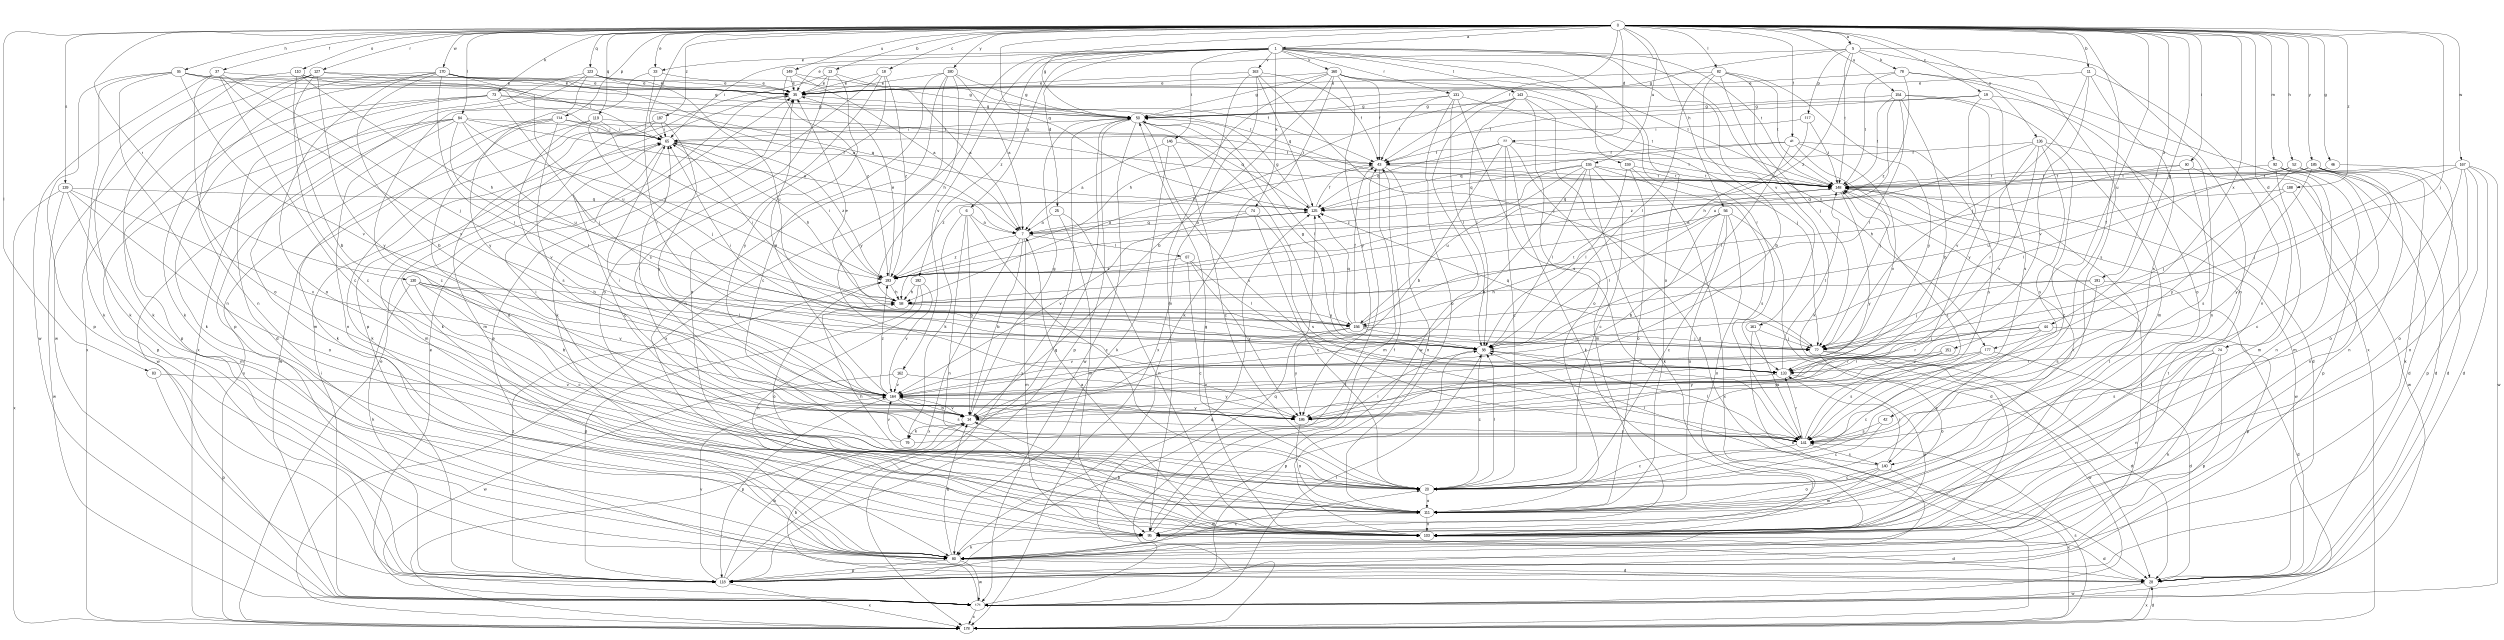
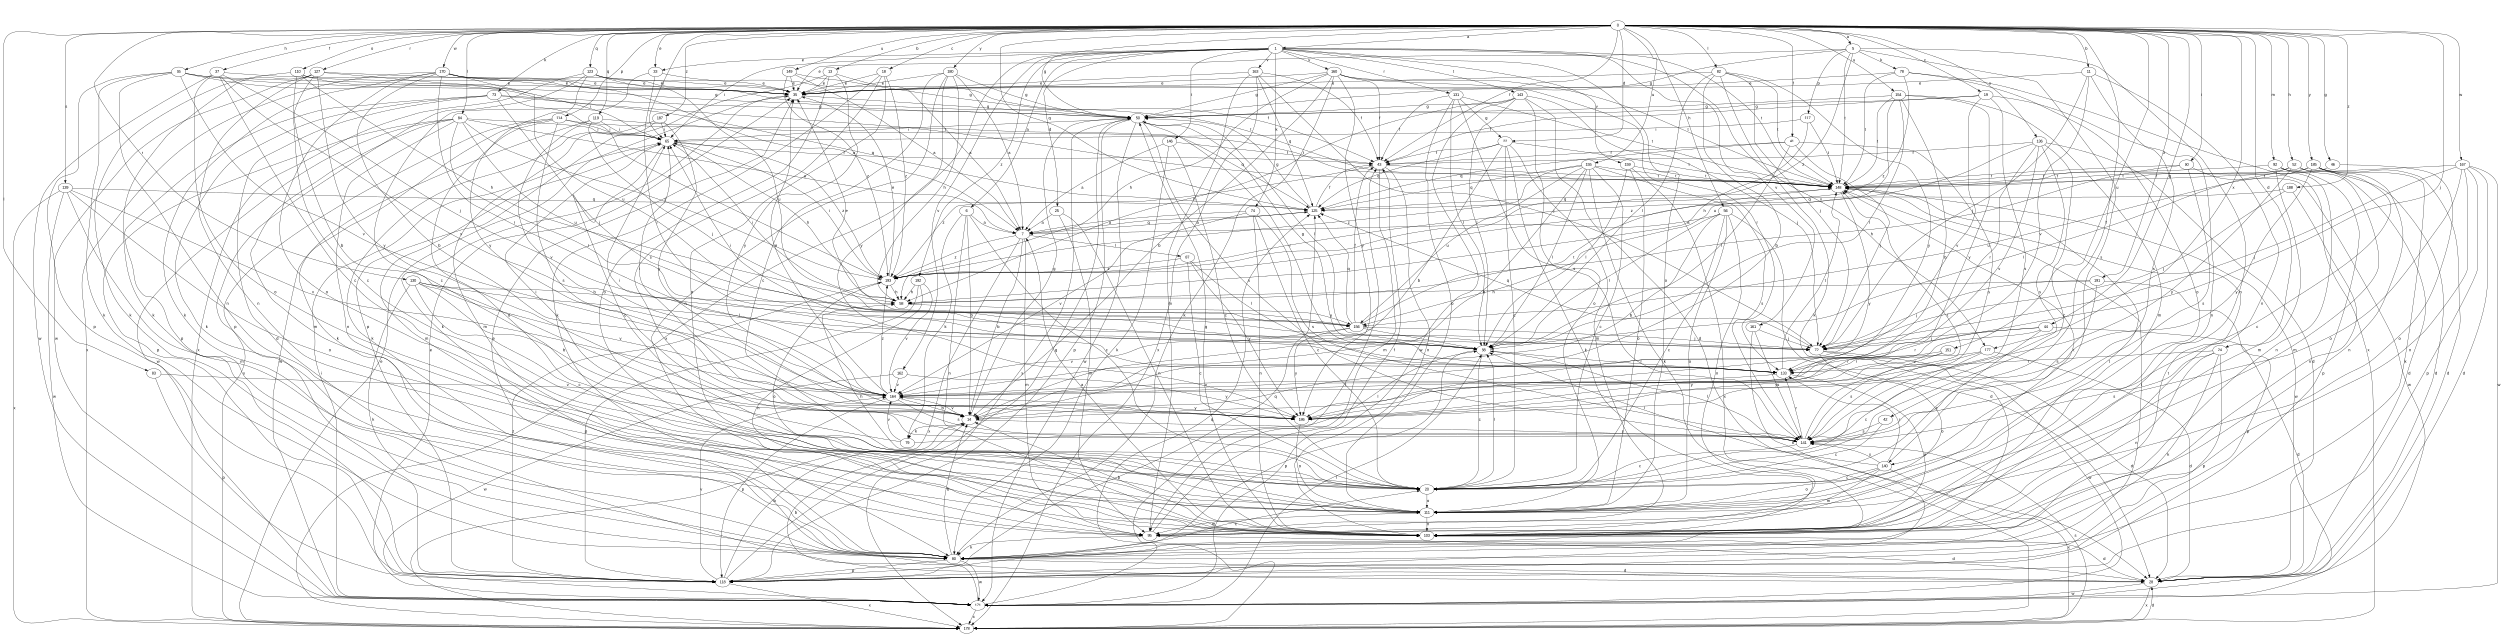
(1336, 108) -> (1480, 117)
(1568, 360) -> none
none -> (1259, 440)
(1843, 454) -> (1844, 448)
